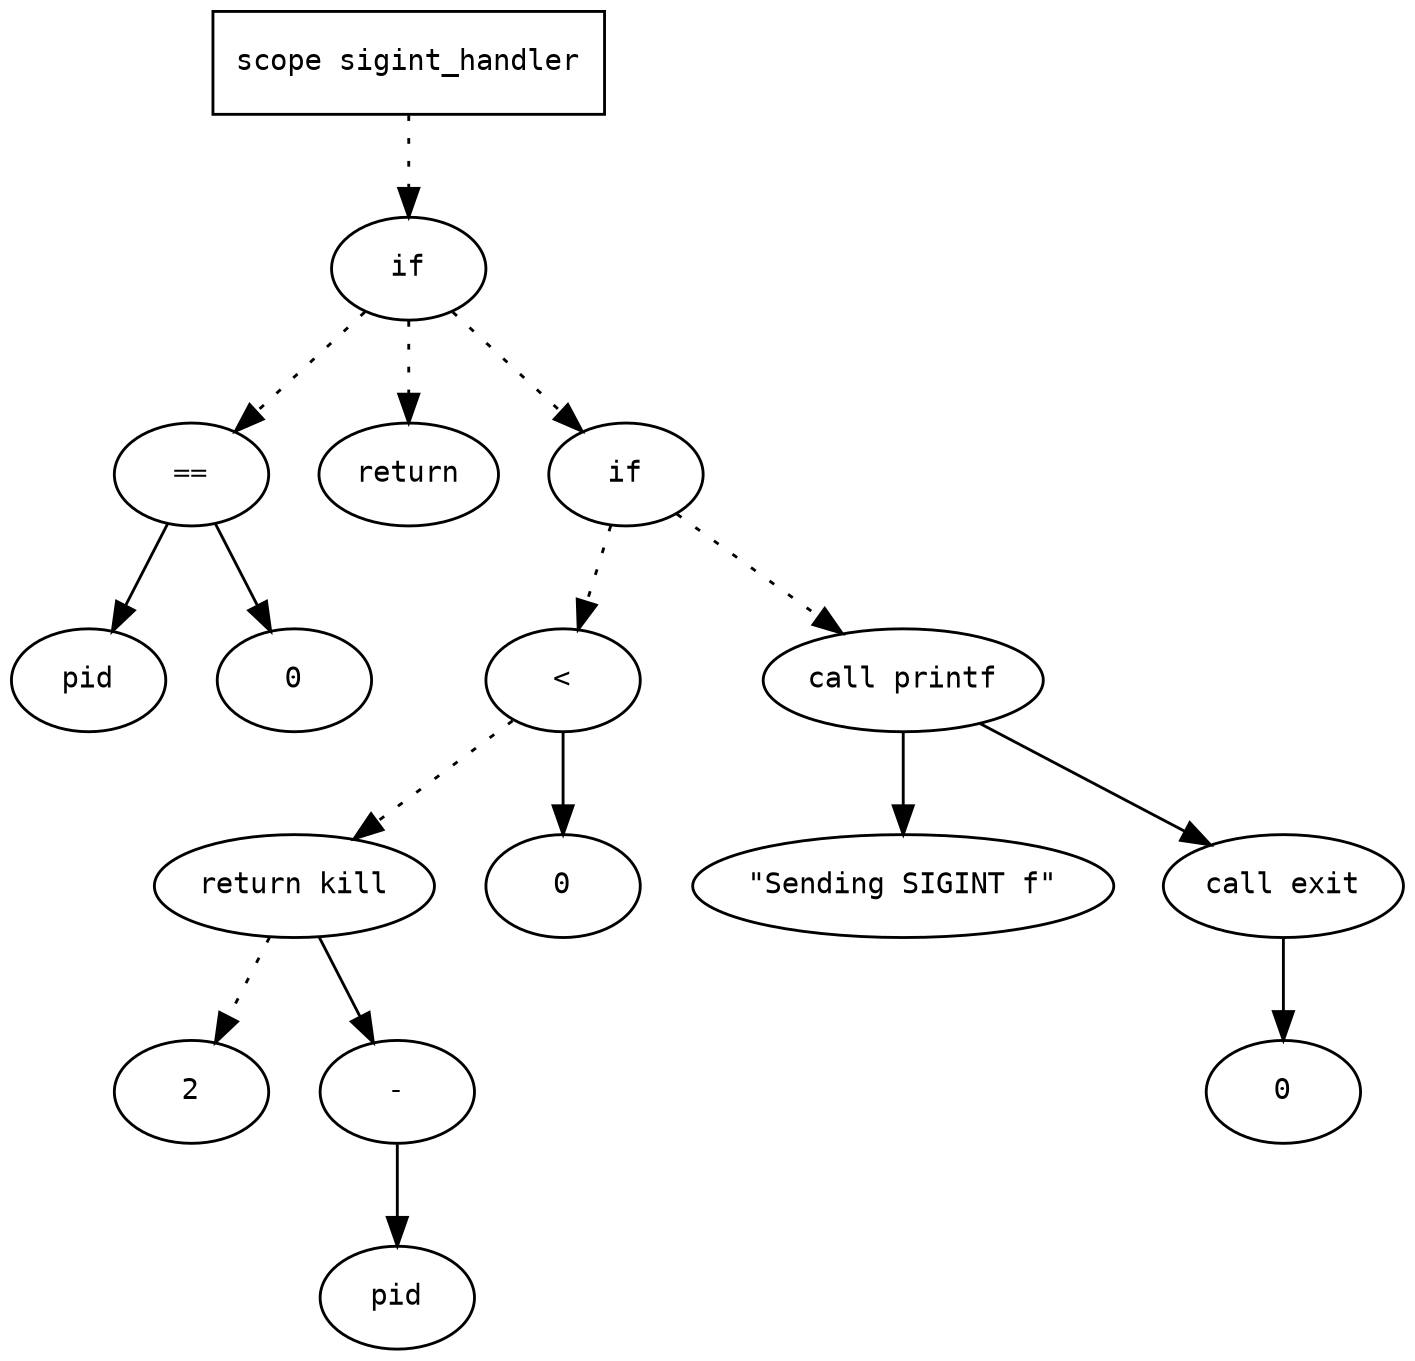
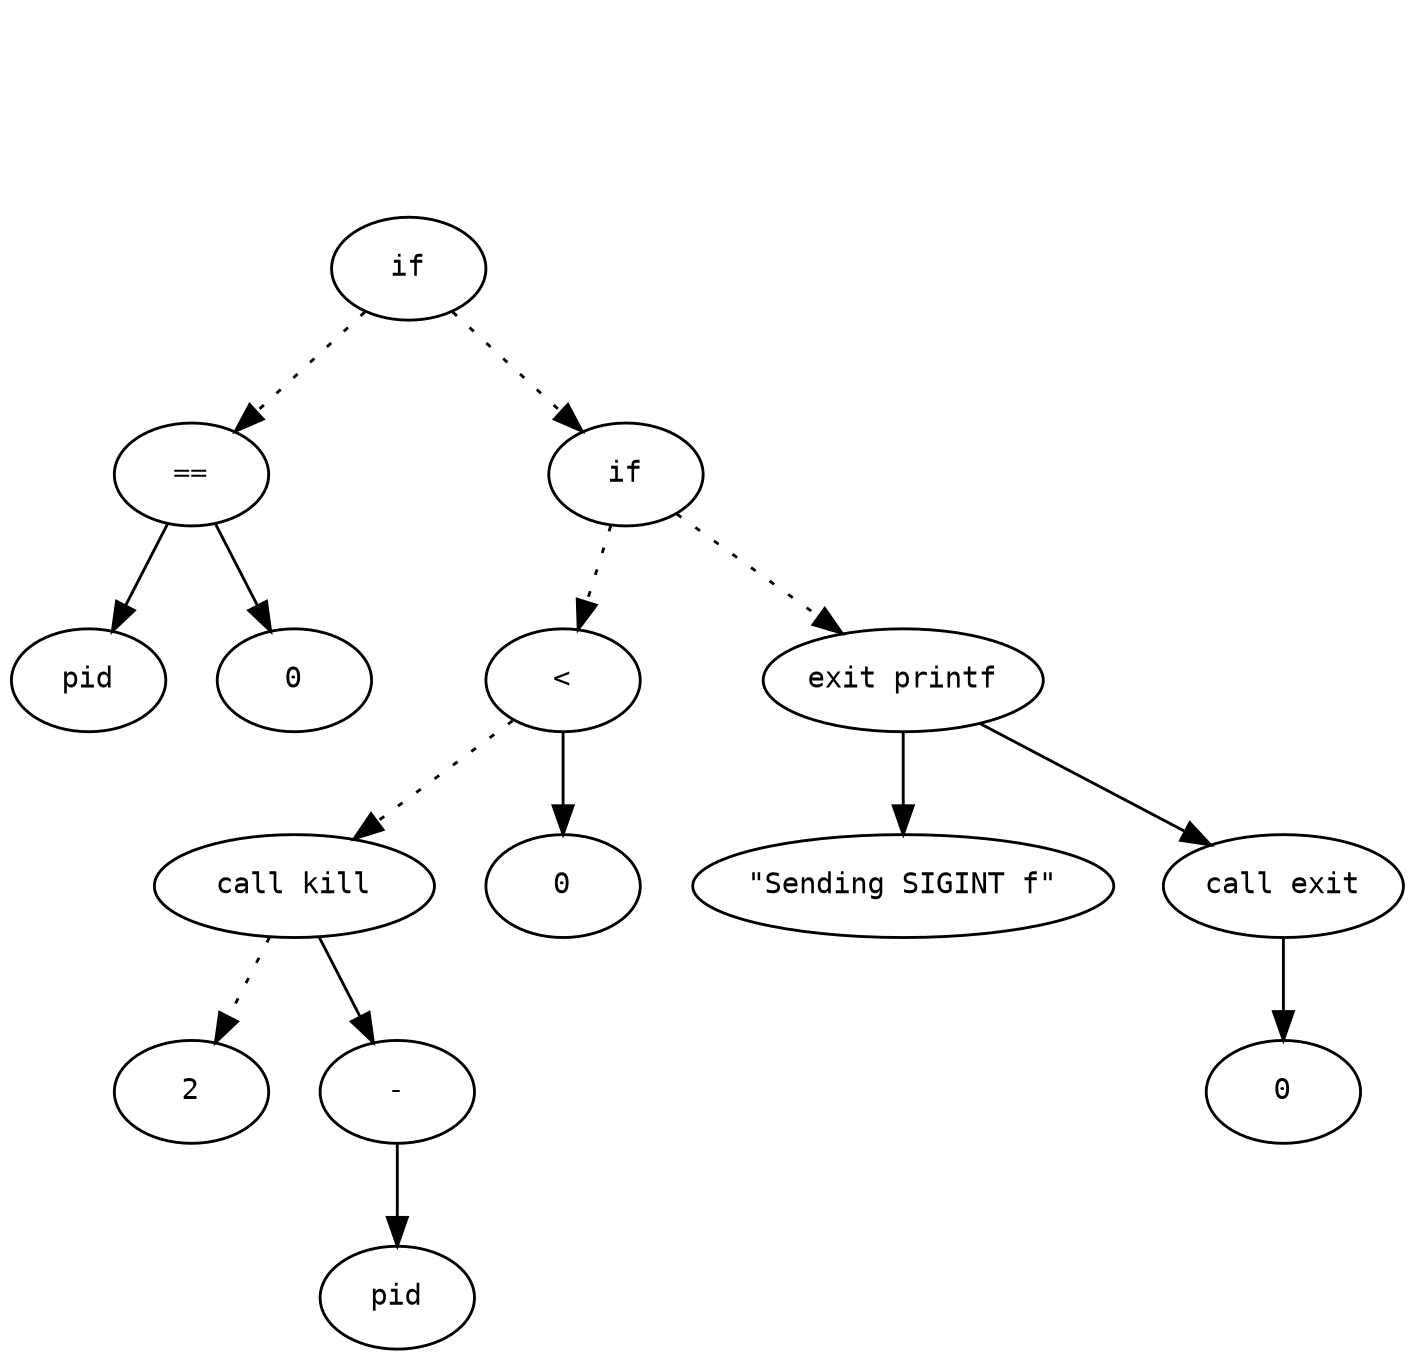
(409, 63) -> none
(409, 474) -> none
(903, 680) -> (903, 680)
(294, 886) -> (294, 886)
